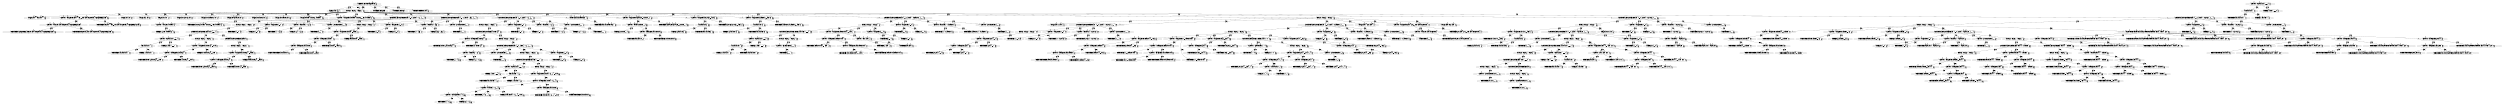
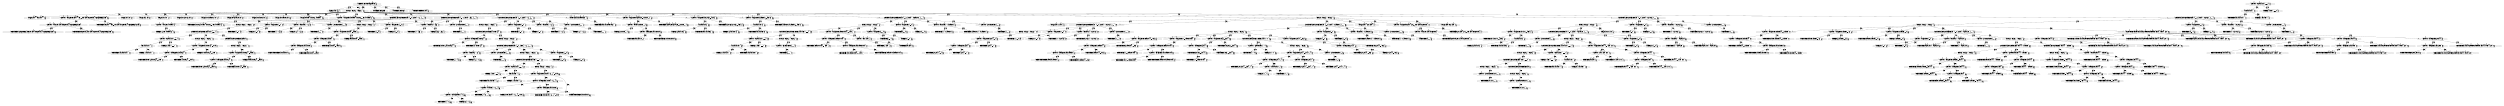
(1760, 43) -> (1760, 43)
(1181, 51) -> (1197, 56)
(501, 92) -> (557, 93)
